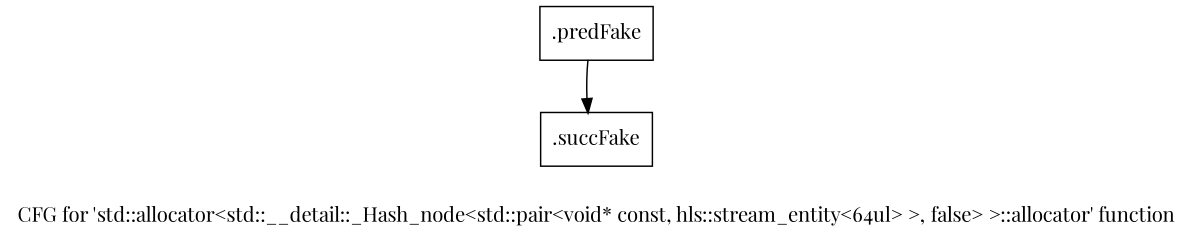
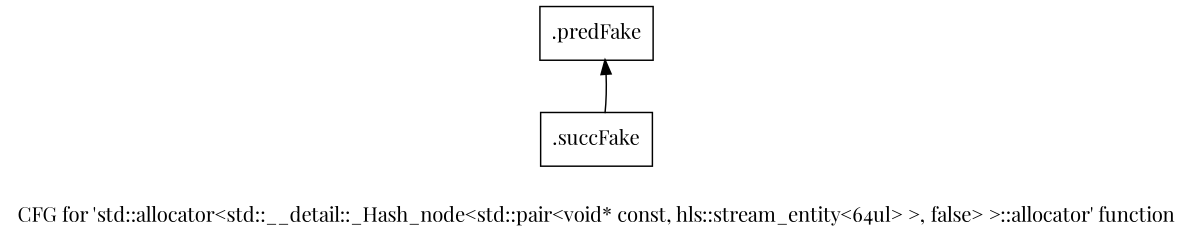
(587, 79) -> (606, 94)
